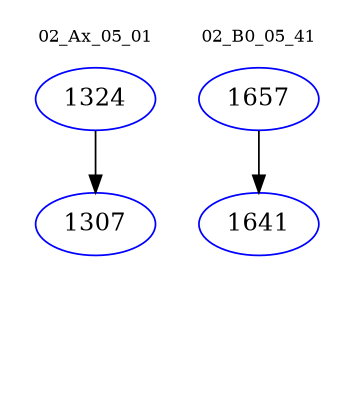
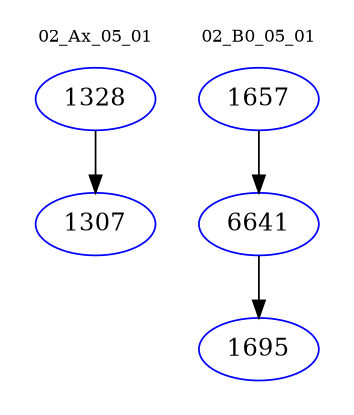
(259, 37) -> (259, 37)
(96, 99) -> (96, 99)
(259, 224) -> (259, 224)
none -> (259, 349)
